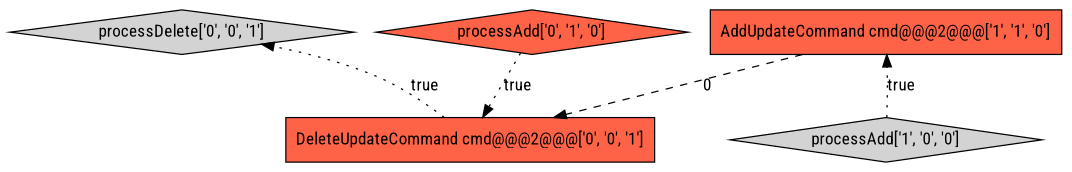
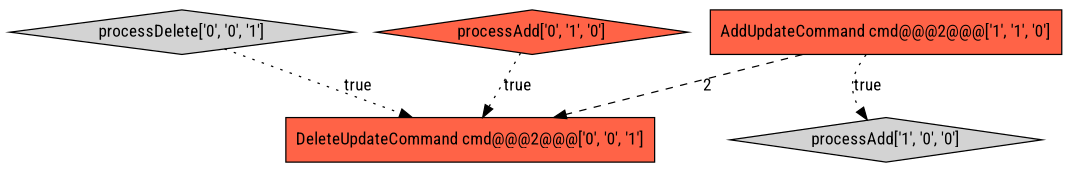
(364, 71) -> (312, 81)
(707, 86) -> (707, 86)
(887, 92) -> (853, 81)
